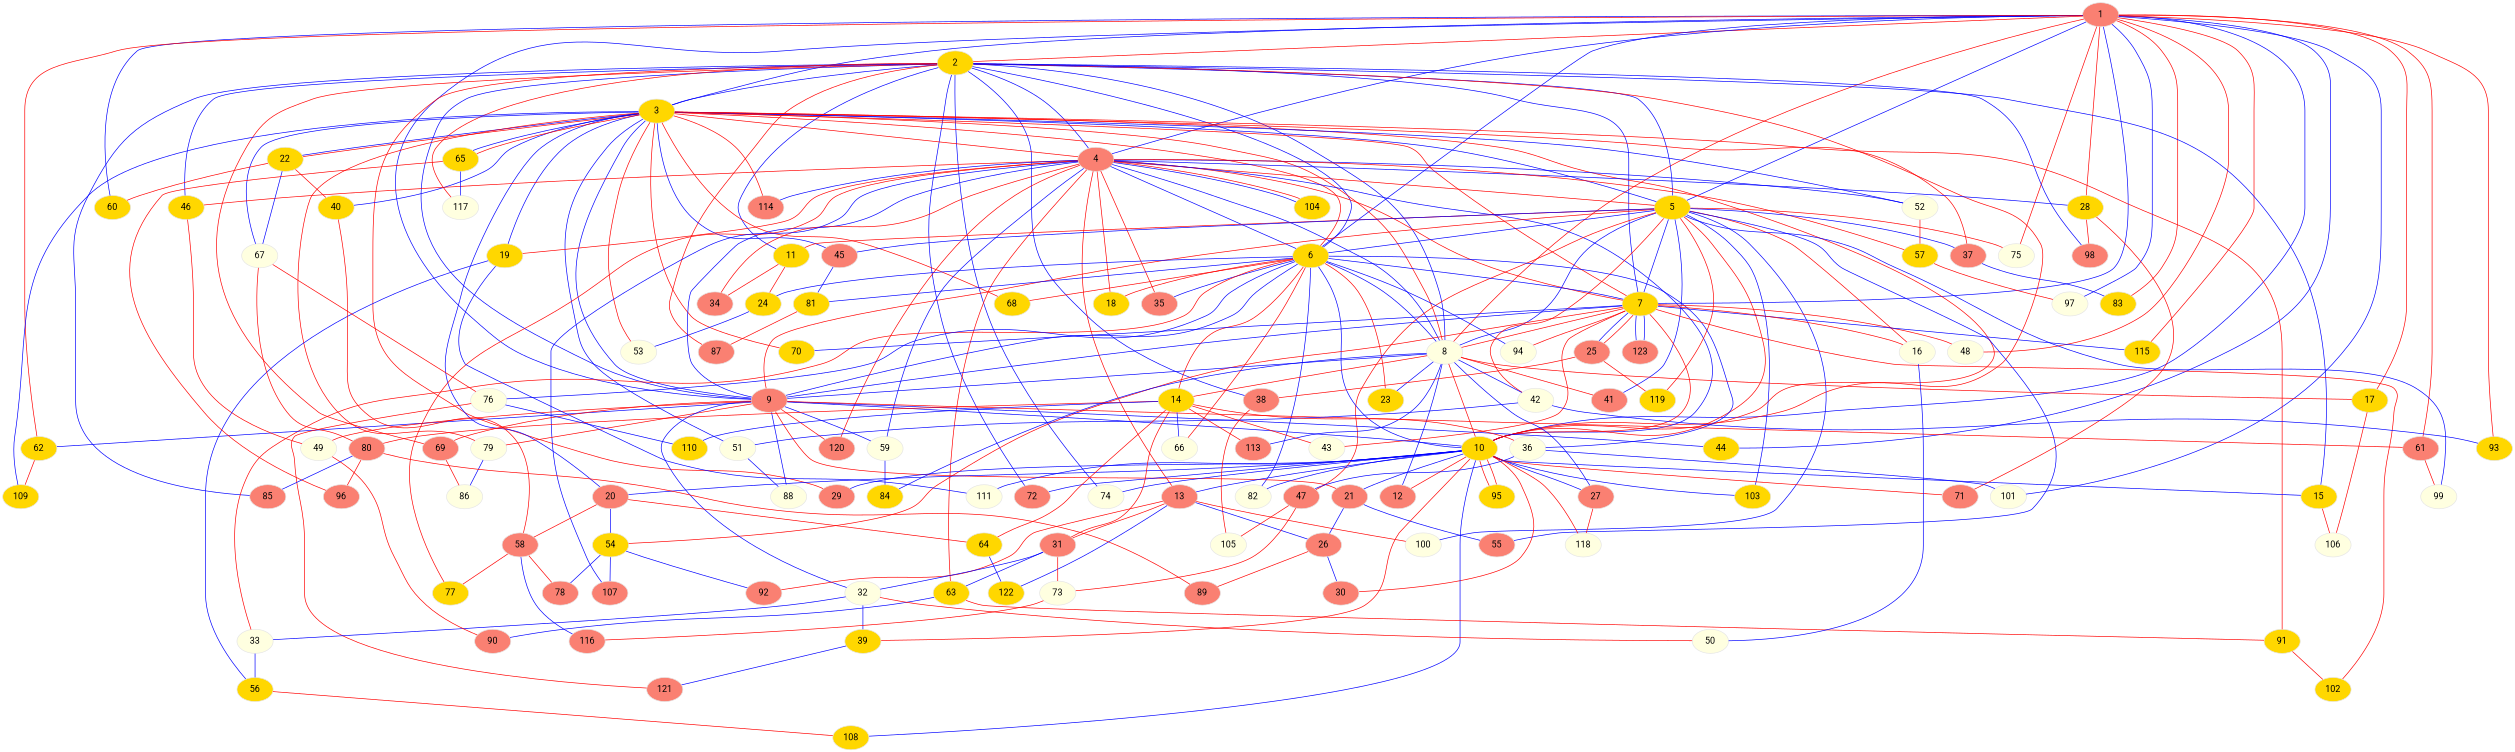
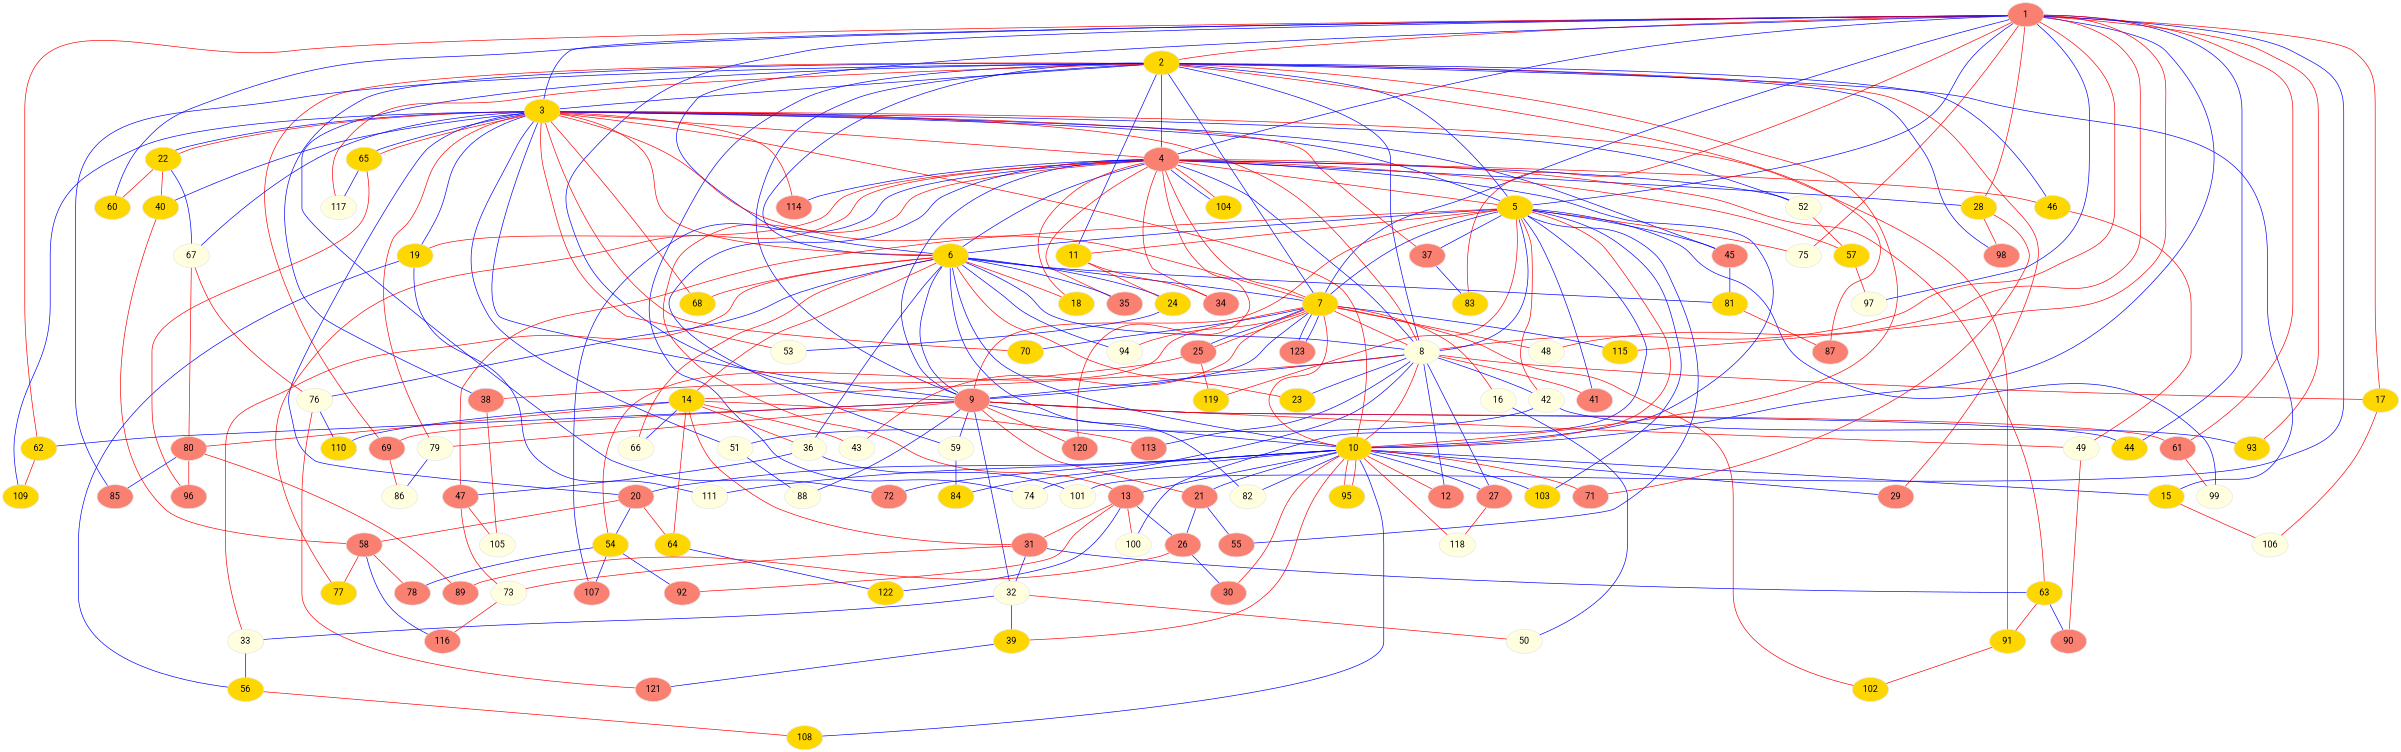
(1809, 257) -> none
